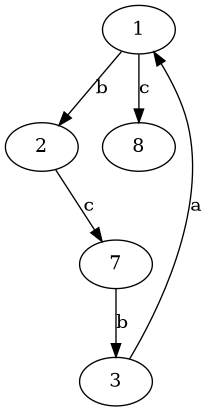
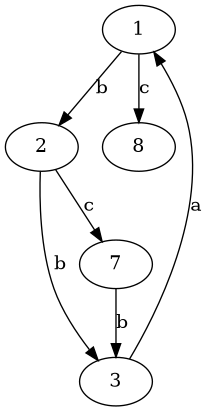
none -> (48, 266)
